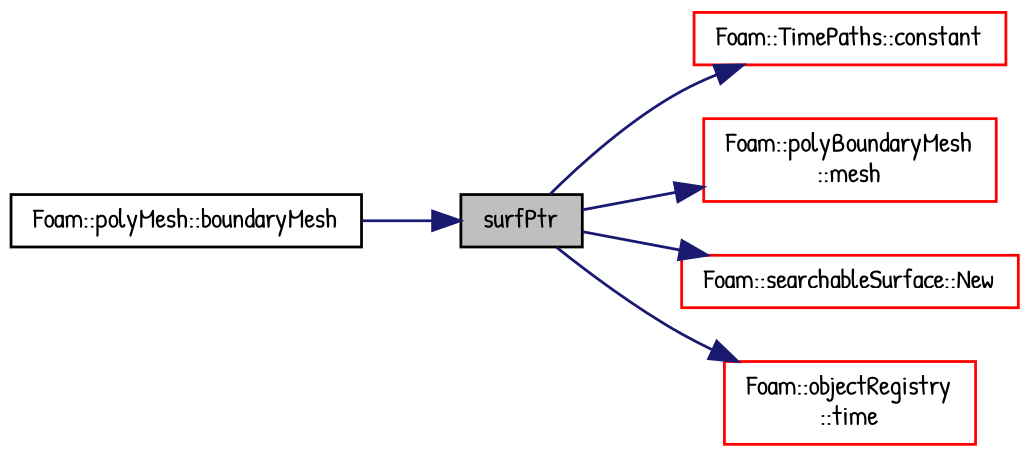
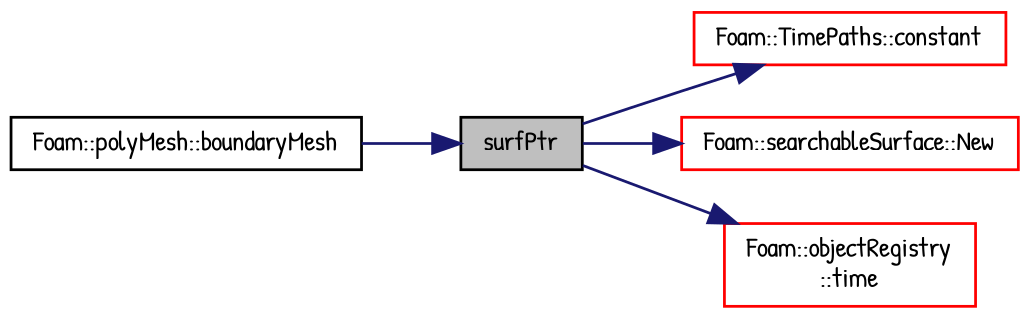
(850, 160) -> none
